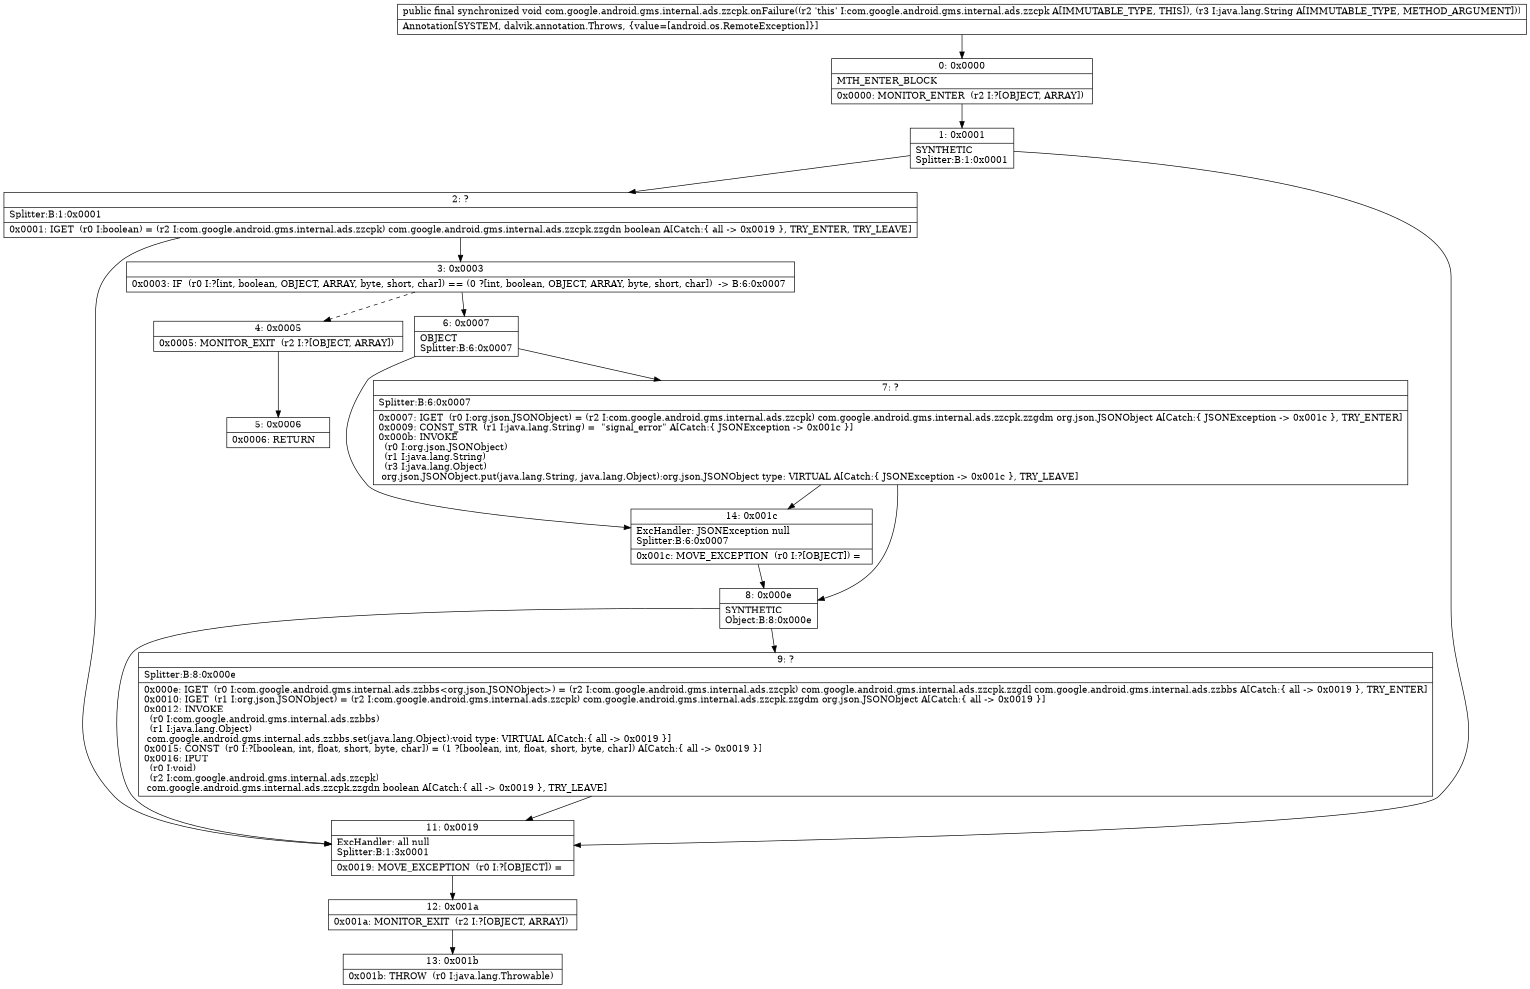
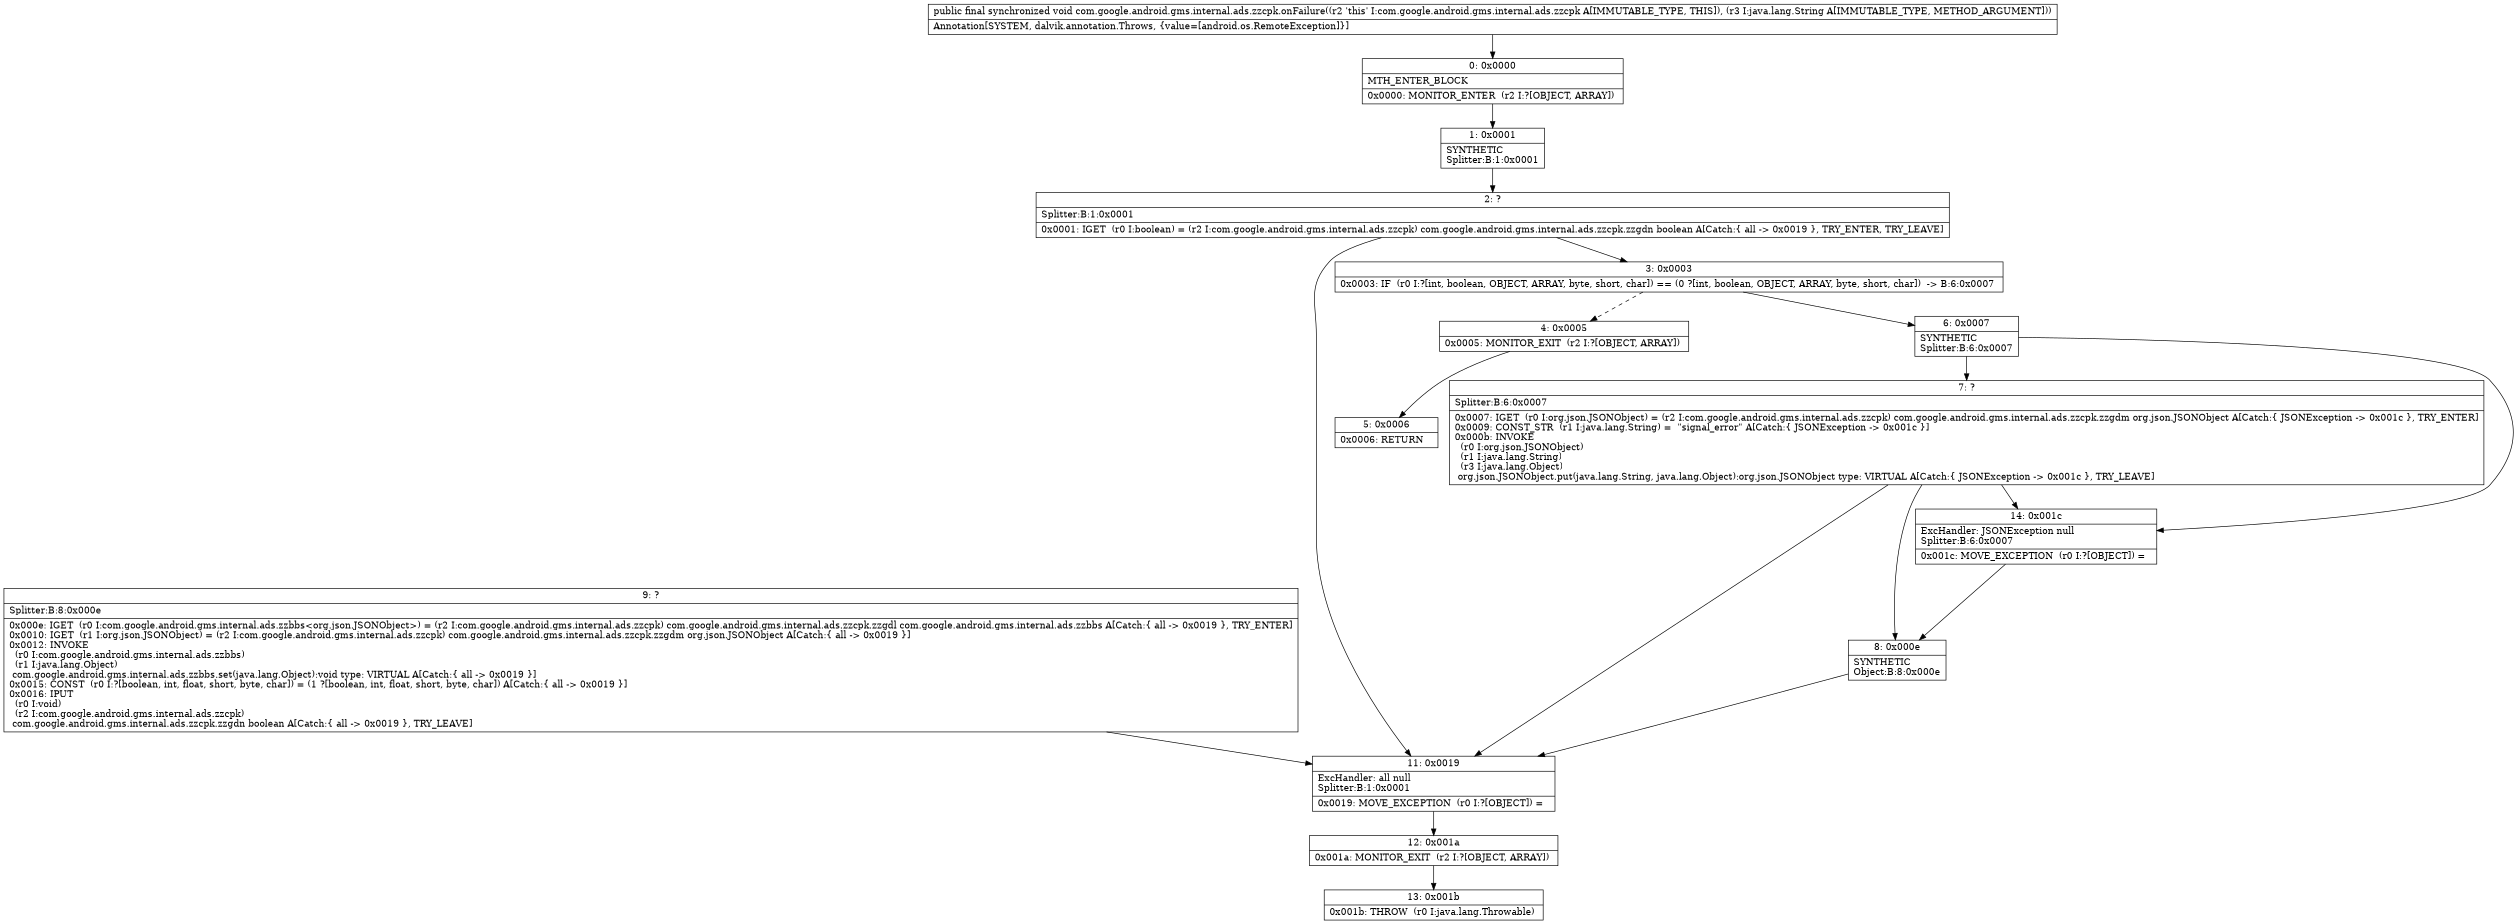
(439, 339) -> (1949, 339)
(773, 637) -> none
(1469, 734) -> (1684, 619)
(383, 853) -> (1364, 788)
